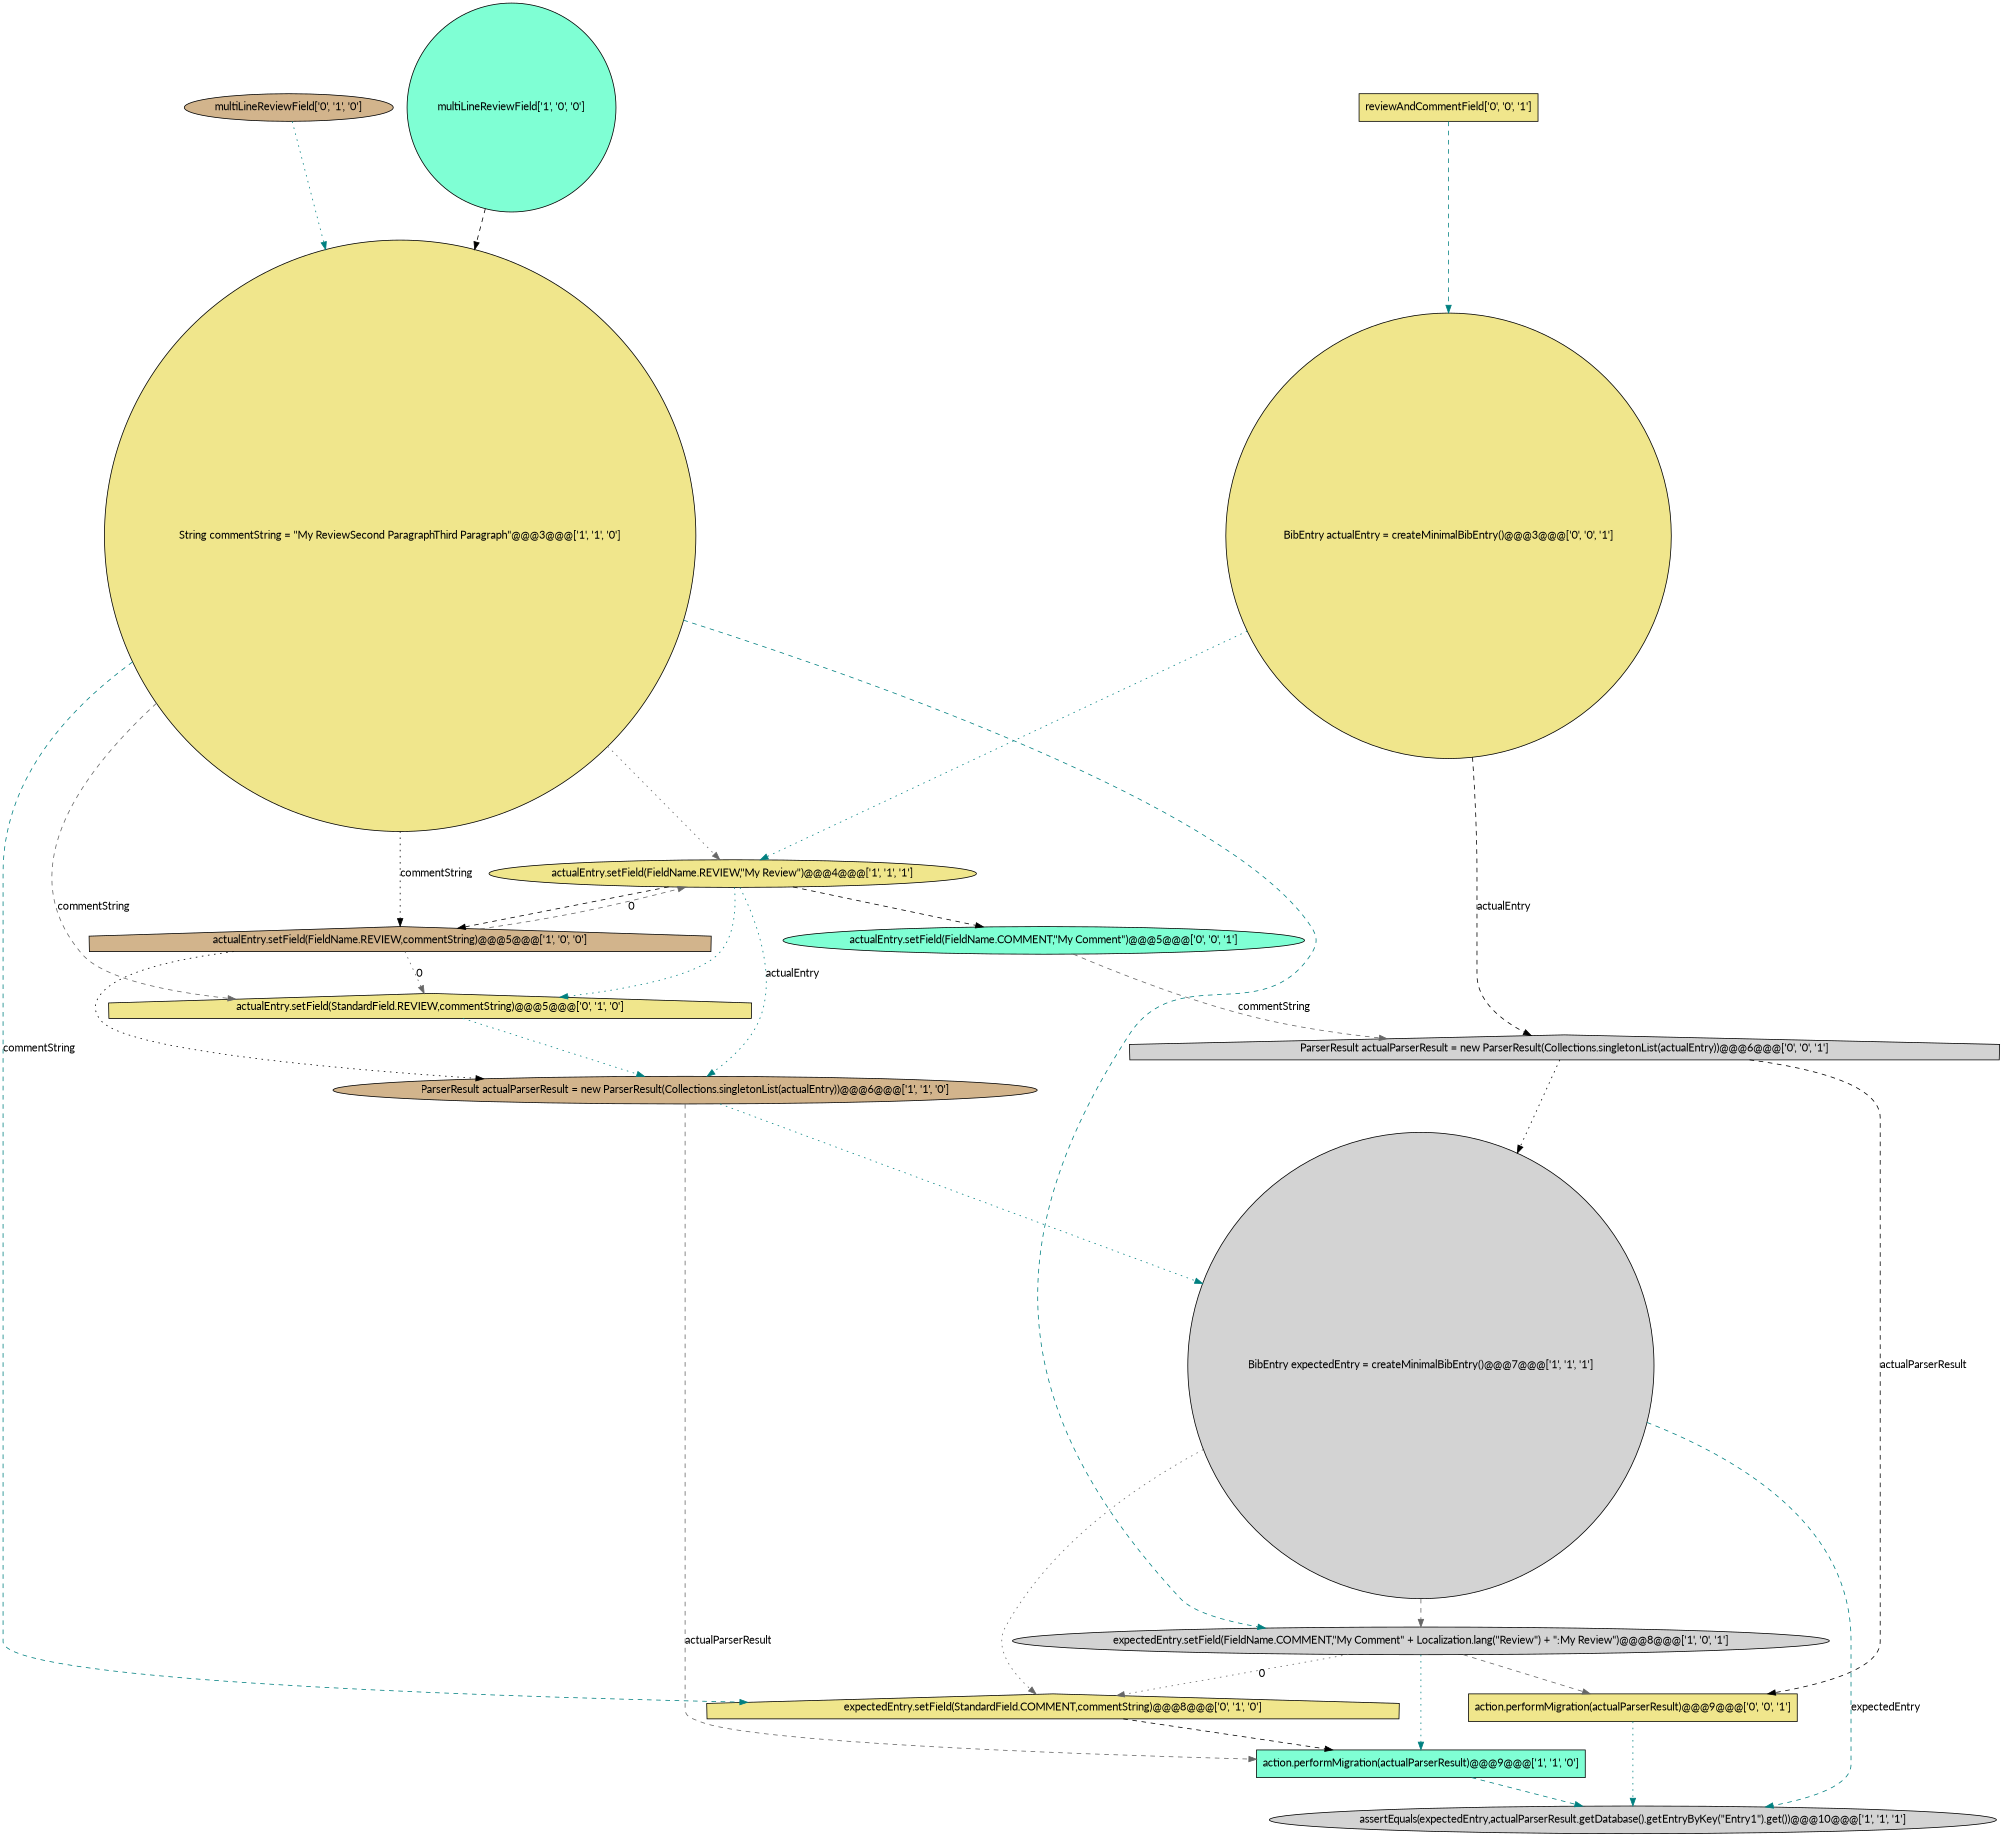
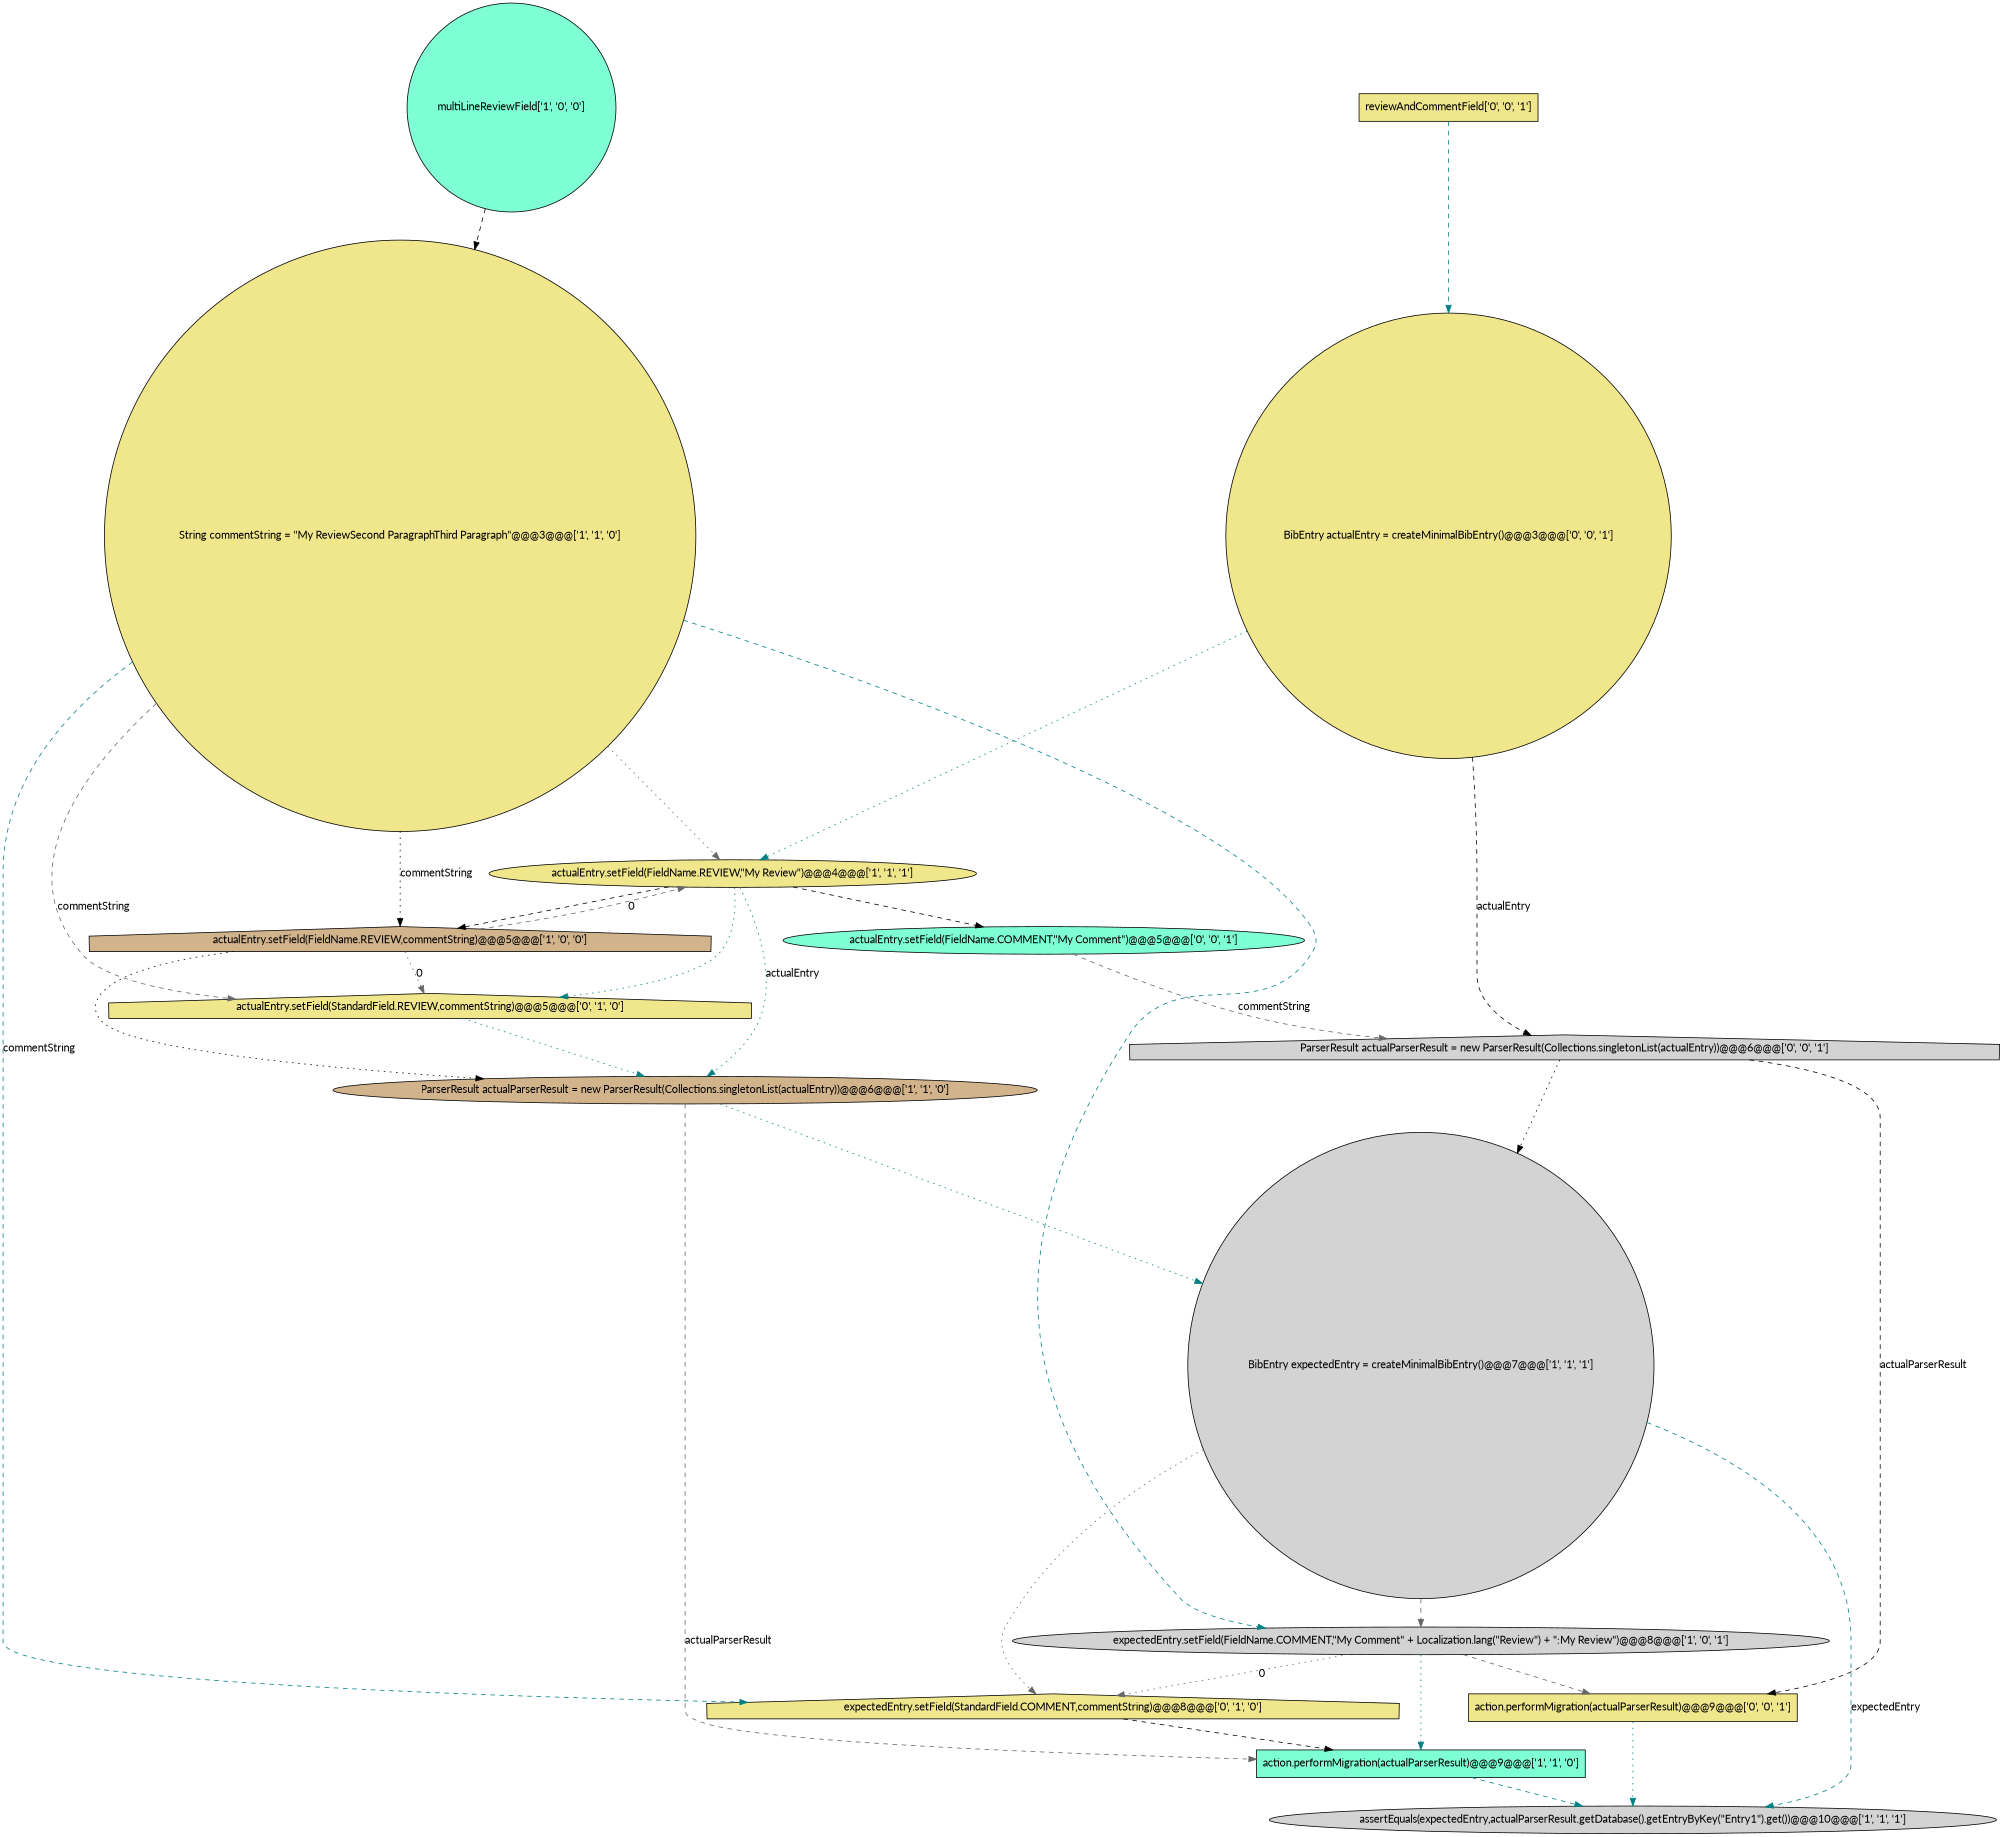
(289, 108) -> none
